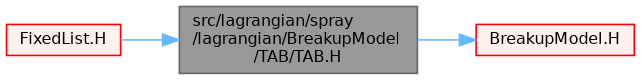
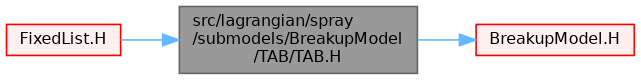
(298, 40) -> (298, 40)
